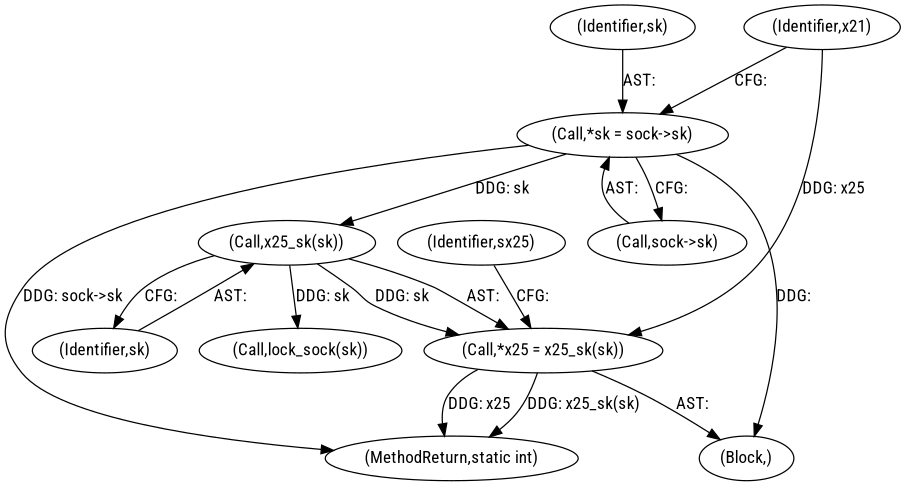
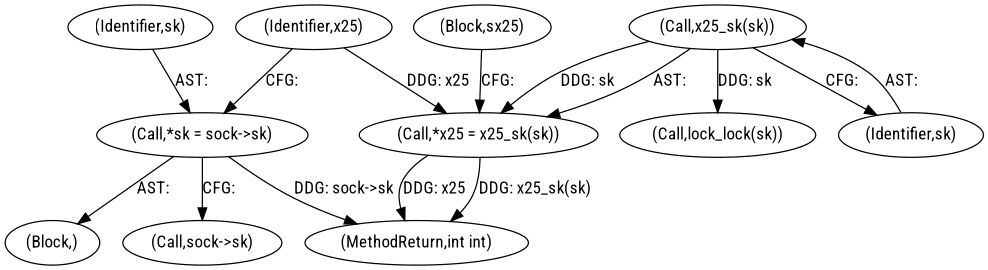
(822, 27) -> (314, 27)
(459, 188) -> none
(606, 200) -> none
(481, 243) -> (482, 27)
(796, 297) -> (155, 189)
(301, 351) -> (718, 135)
(652, 399) -> none
(452, 458) -> (417, 243)
